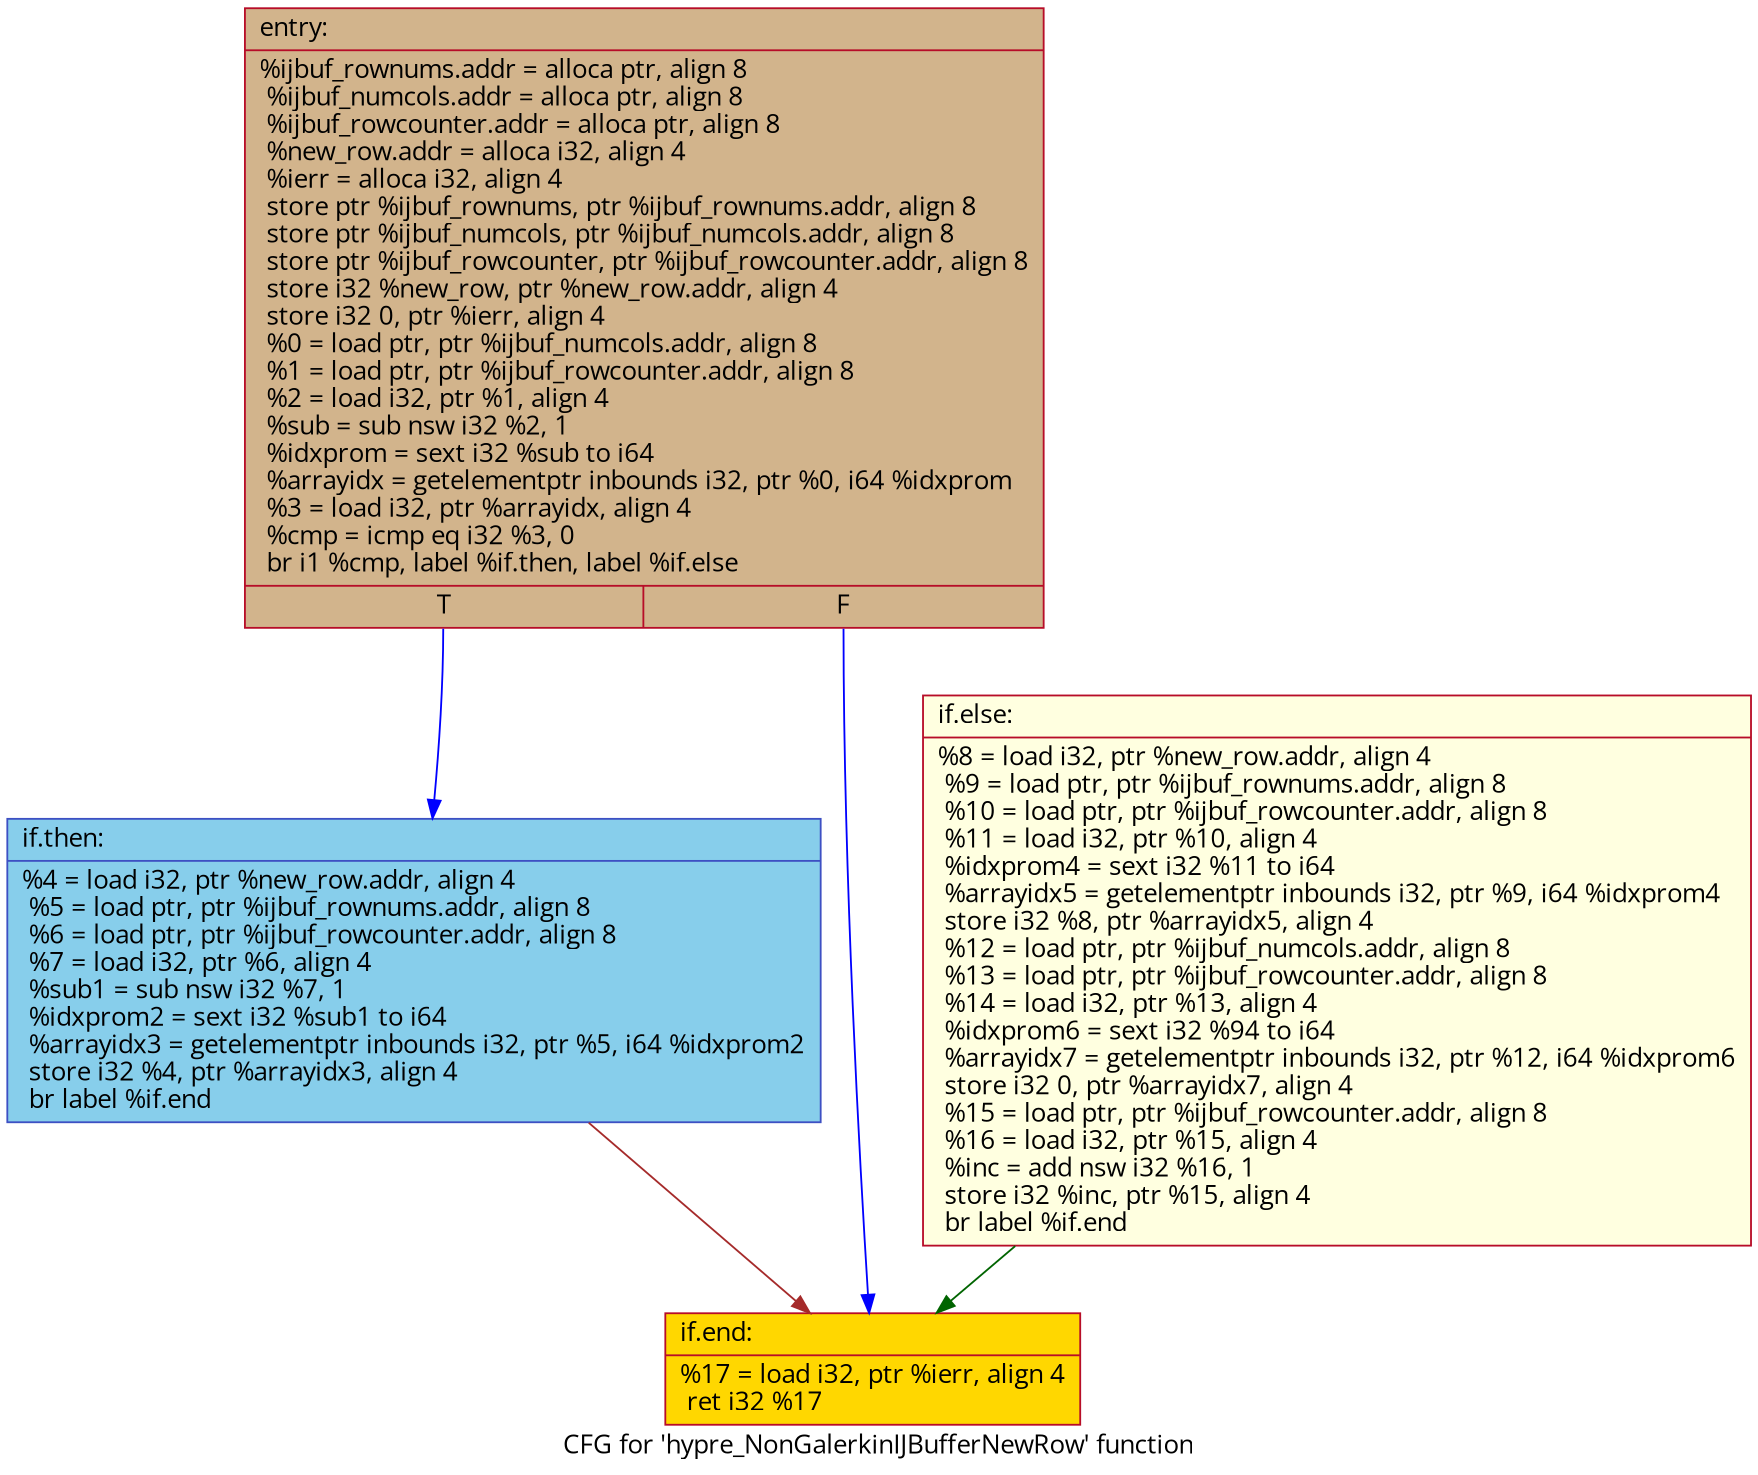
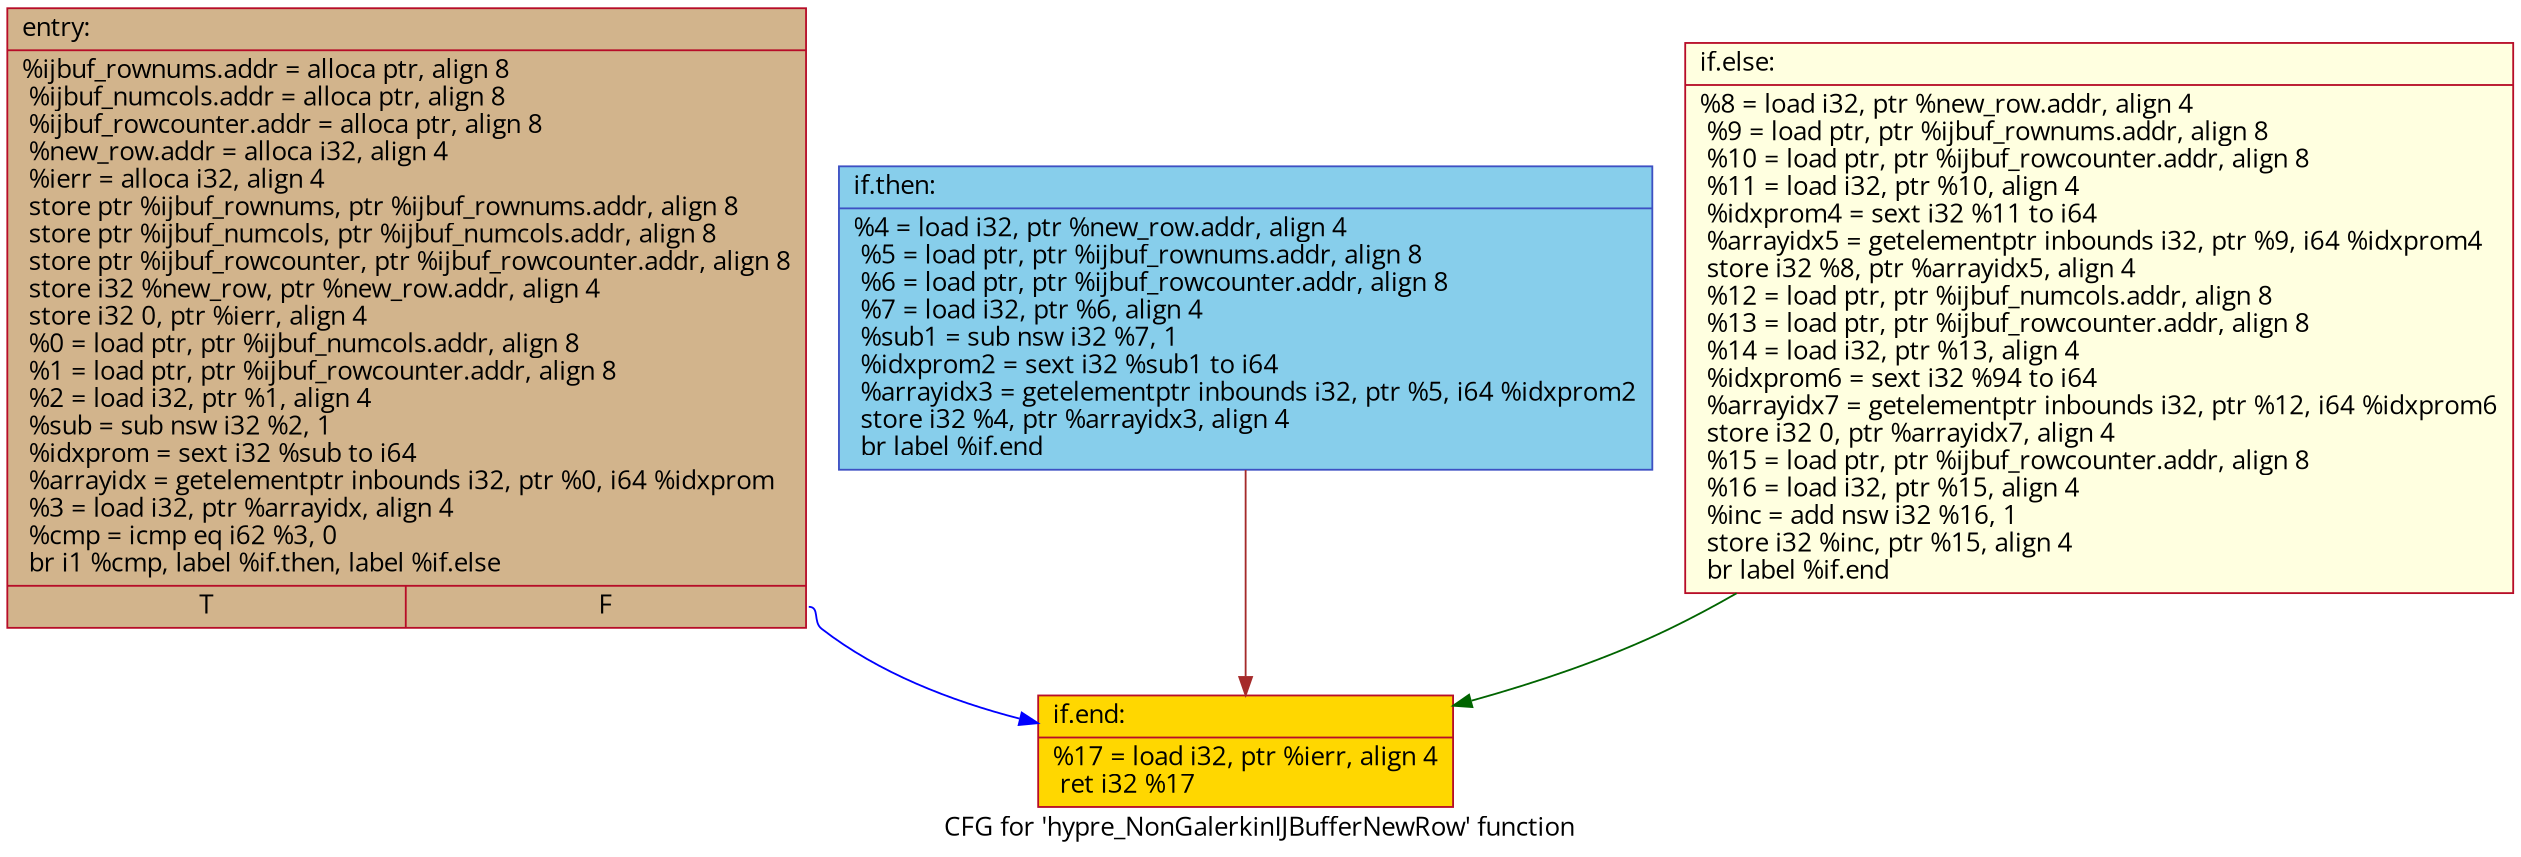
(418, 536) -> (180, 536)
(441, 715) -> none
